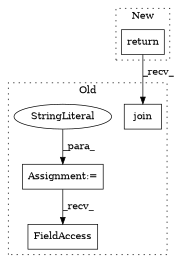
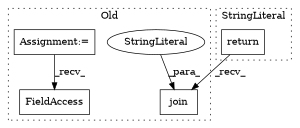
(143, 16) -> (254, 16)
(63, 143) -> (166, 69)
